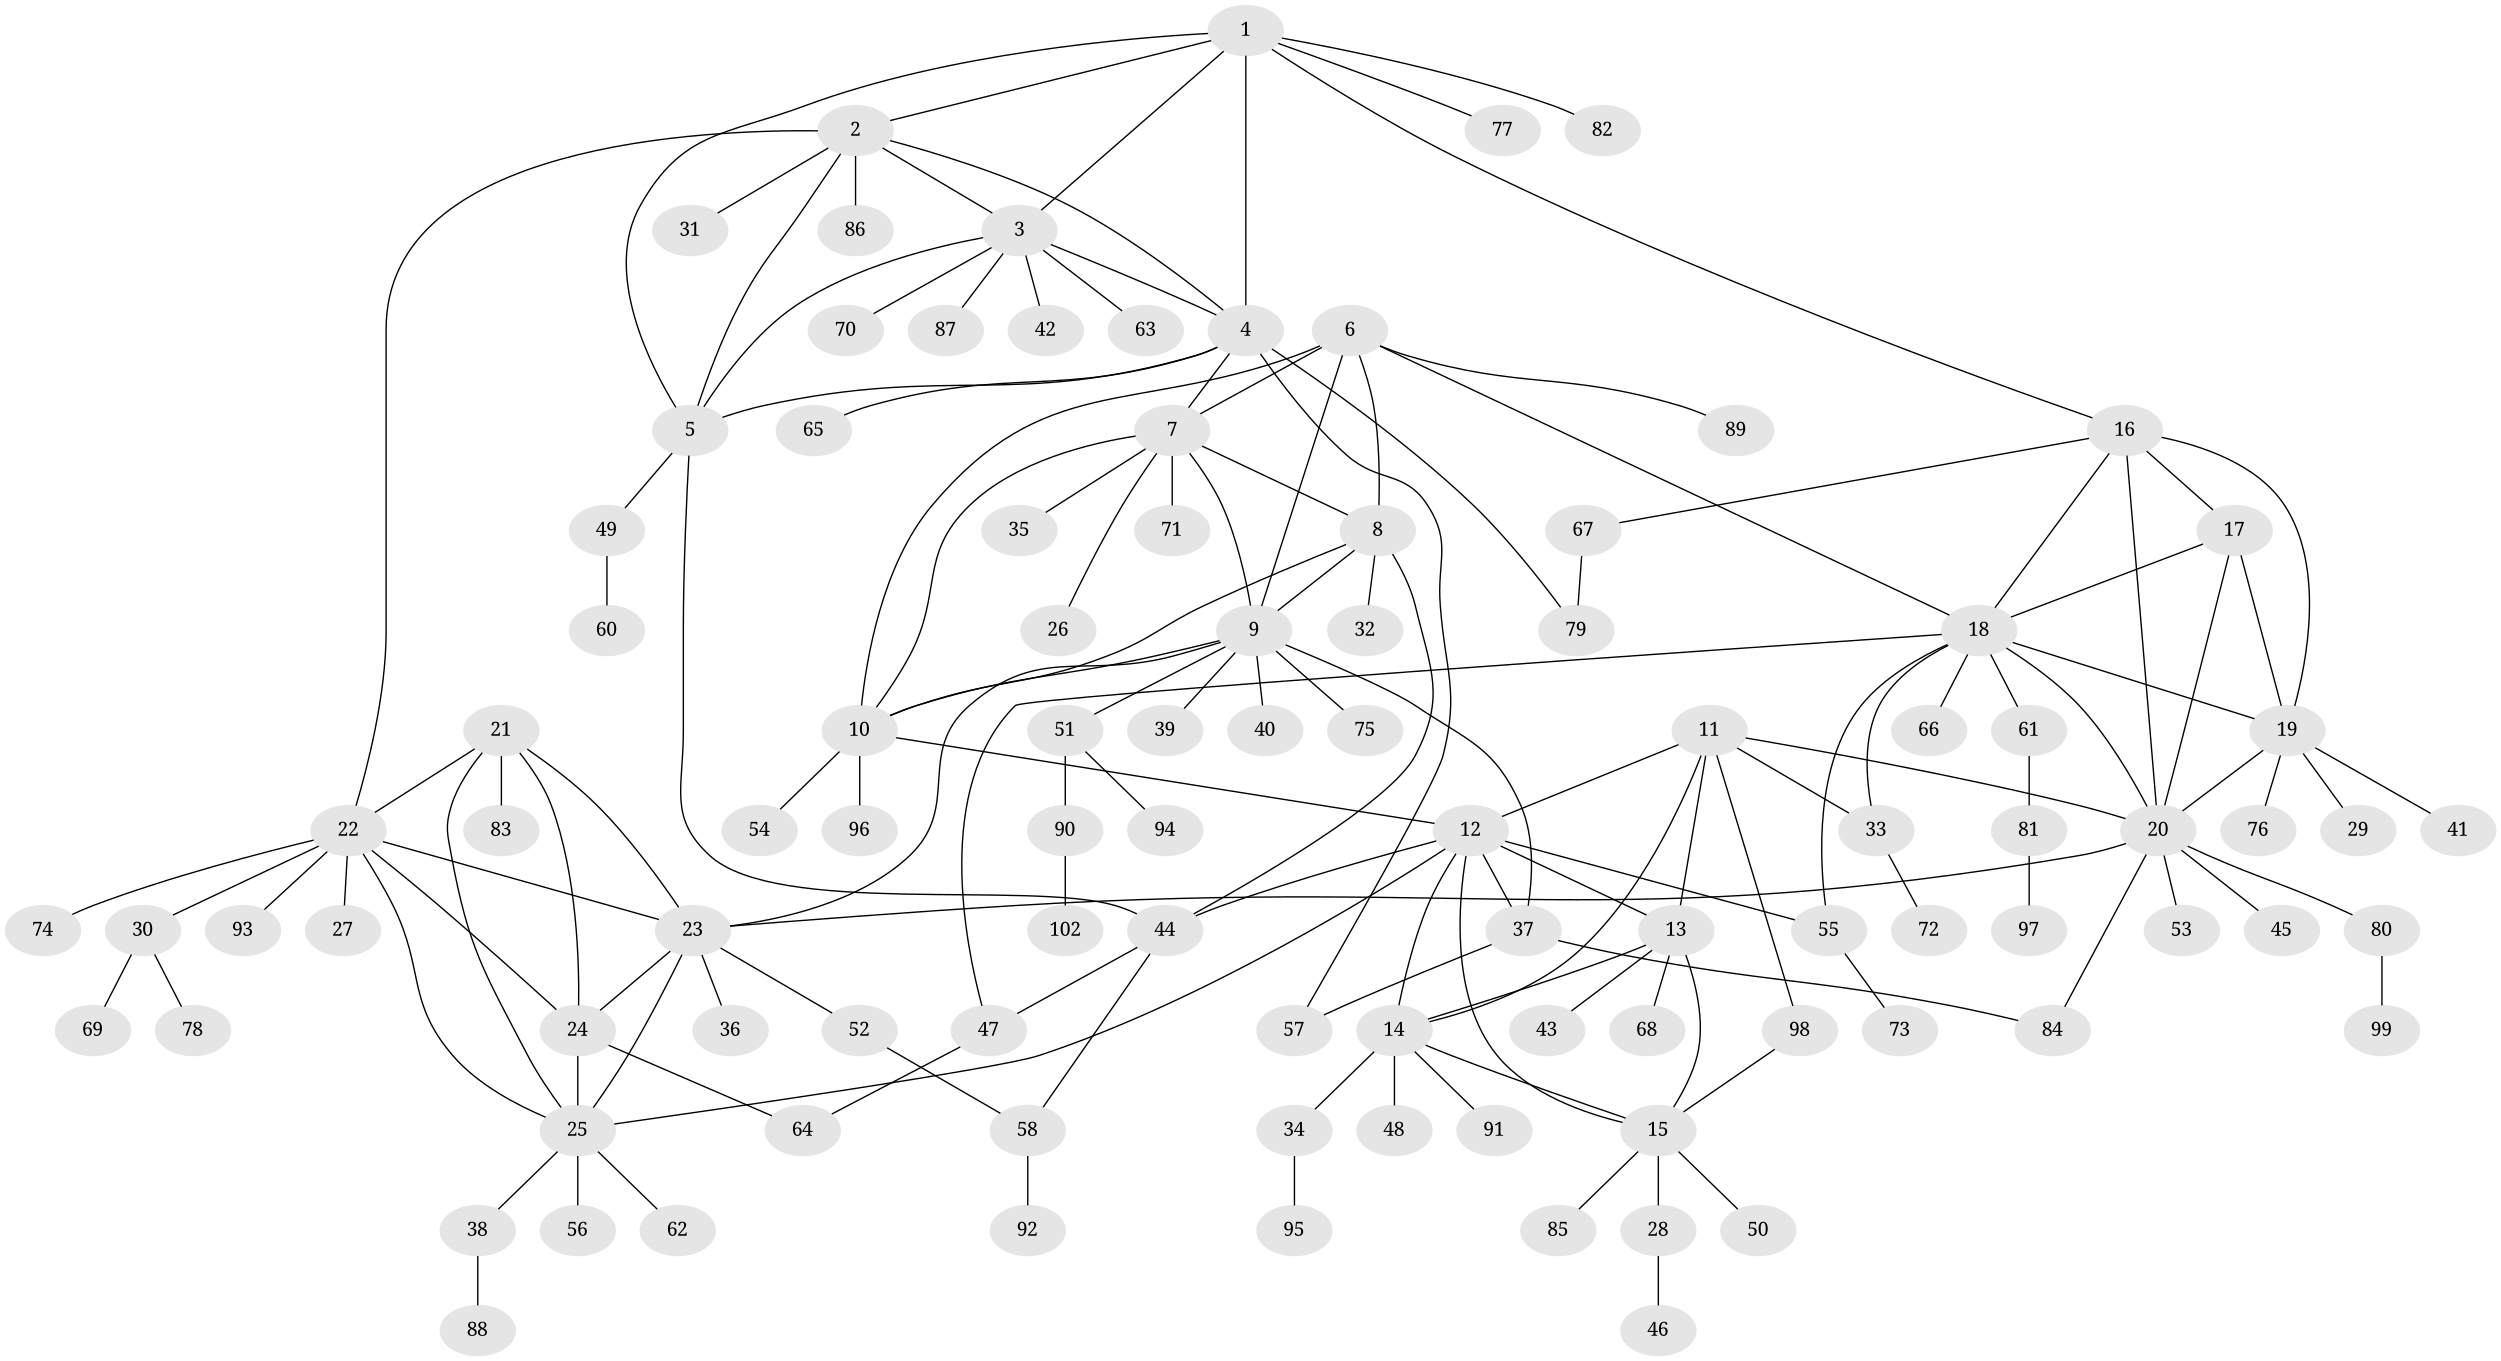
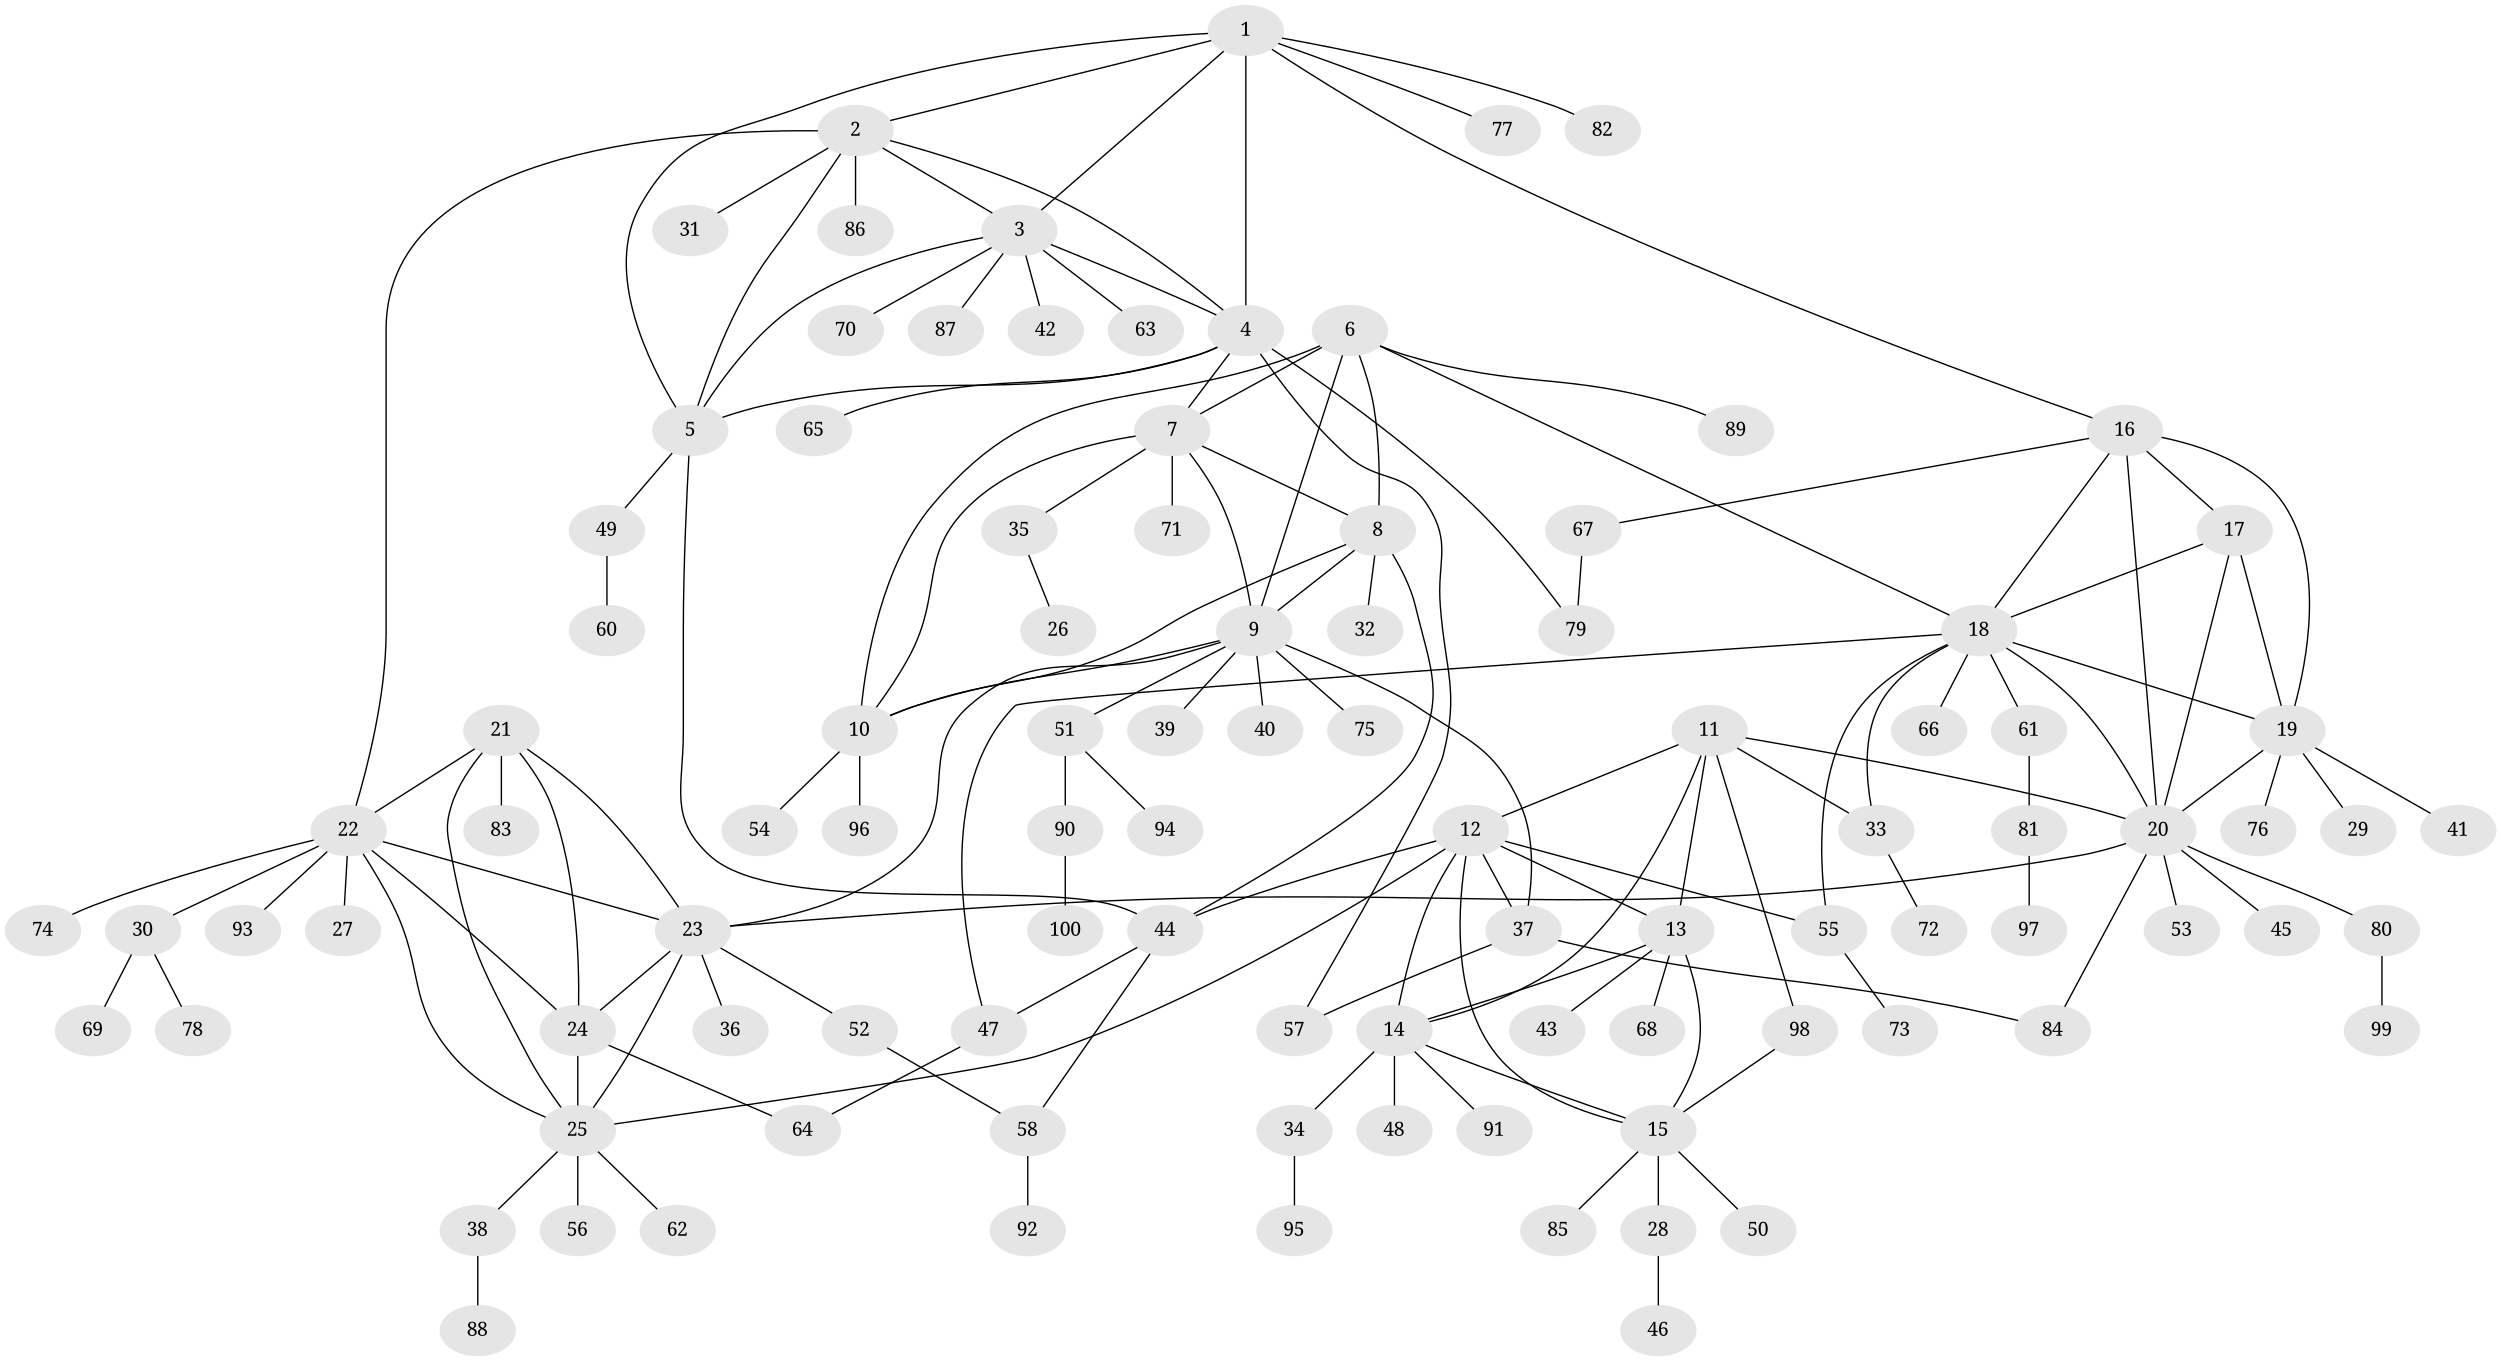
(1109, 528) -> (1039, 581)
(1165, 781) -> none
(1065, 931) -> (1065, 931)
